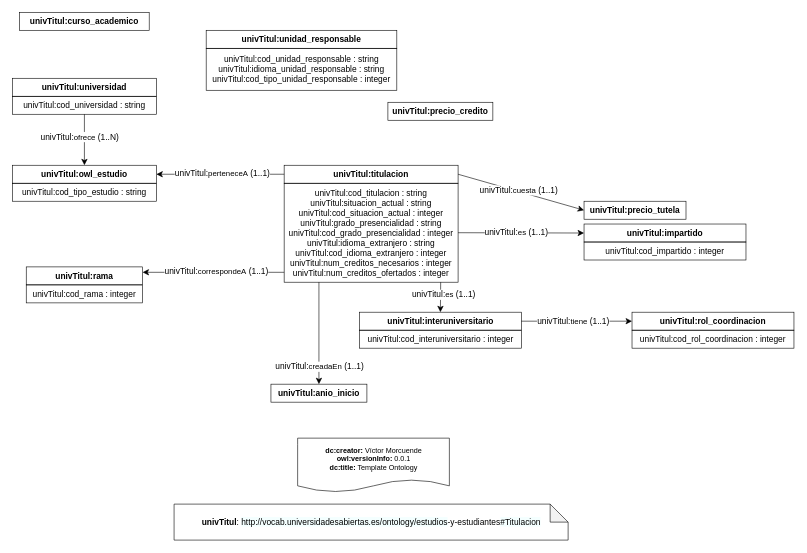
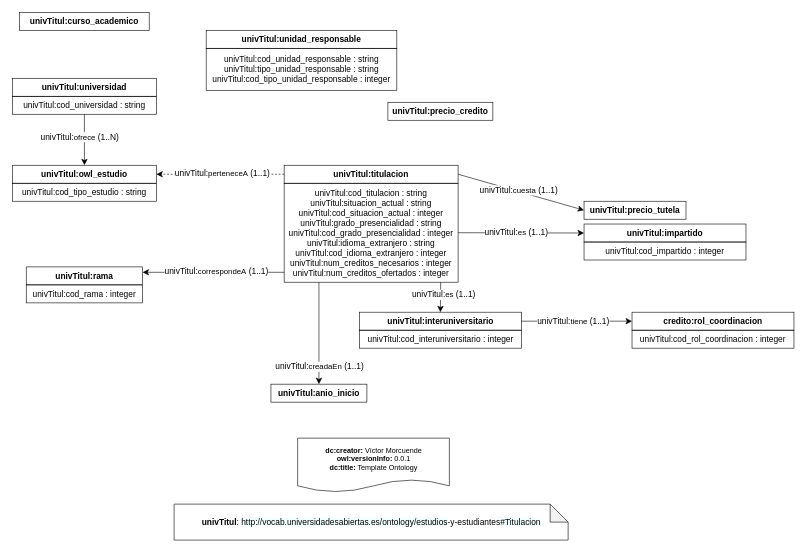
(302, 69) -> (302, 69)
(276, 174) -> (276, 174)
(713, 321) -> (713, 321)
